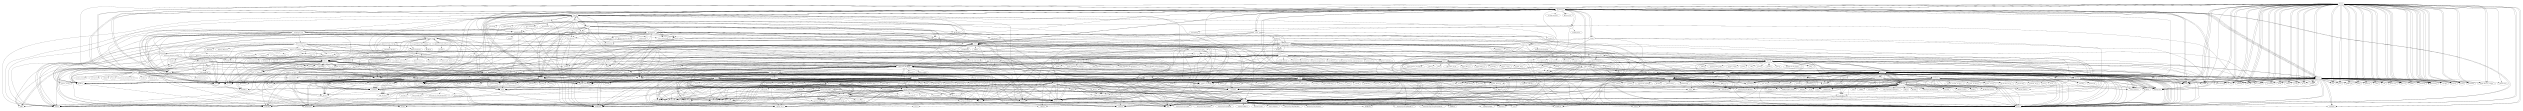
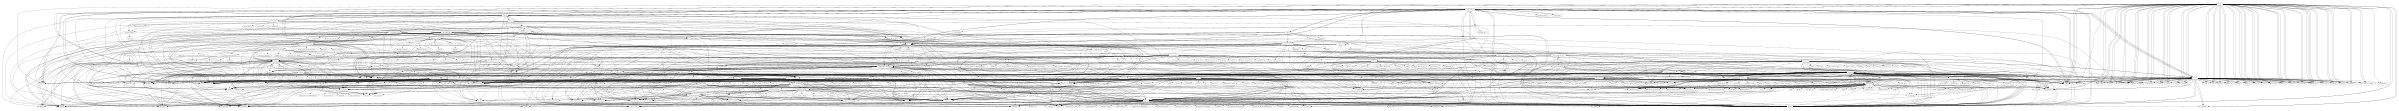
none -> (306, 50)
